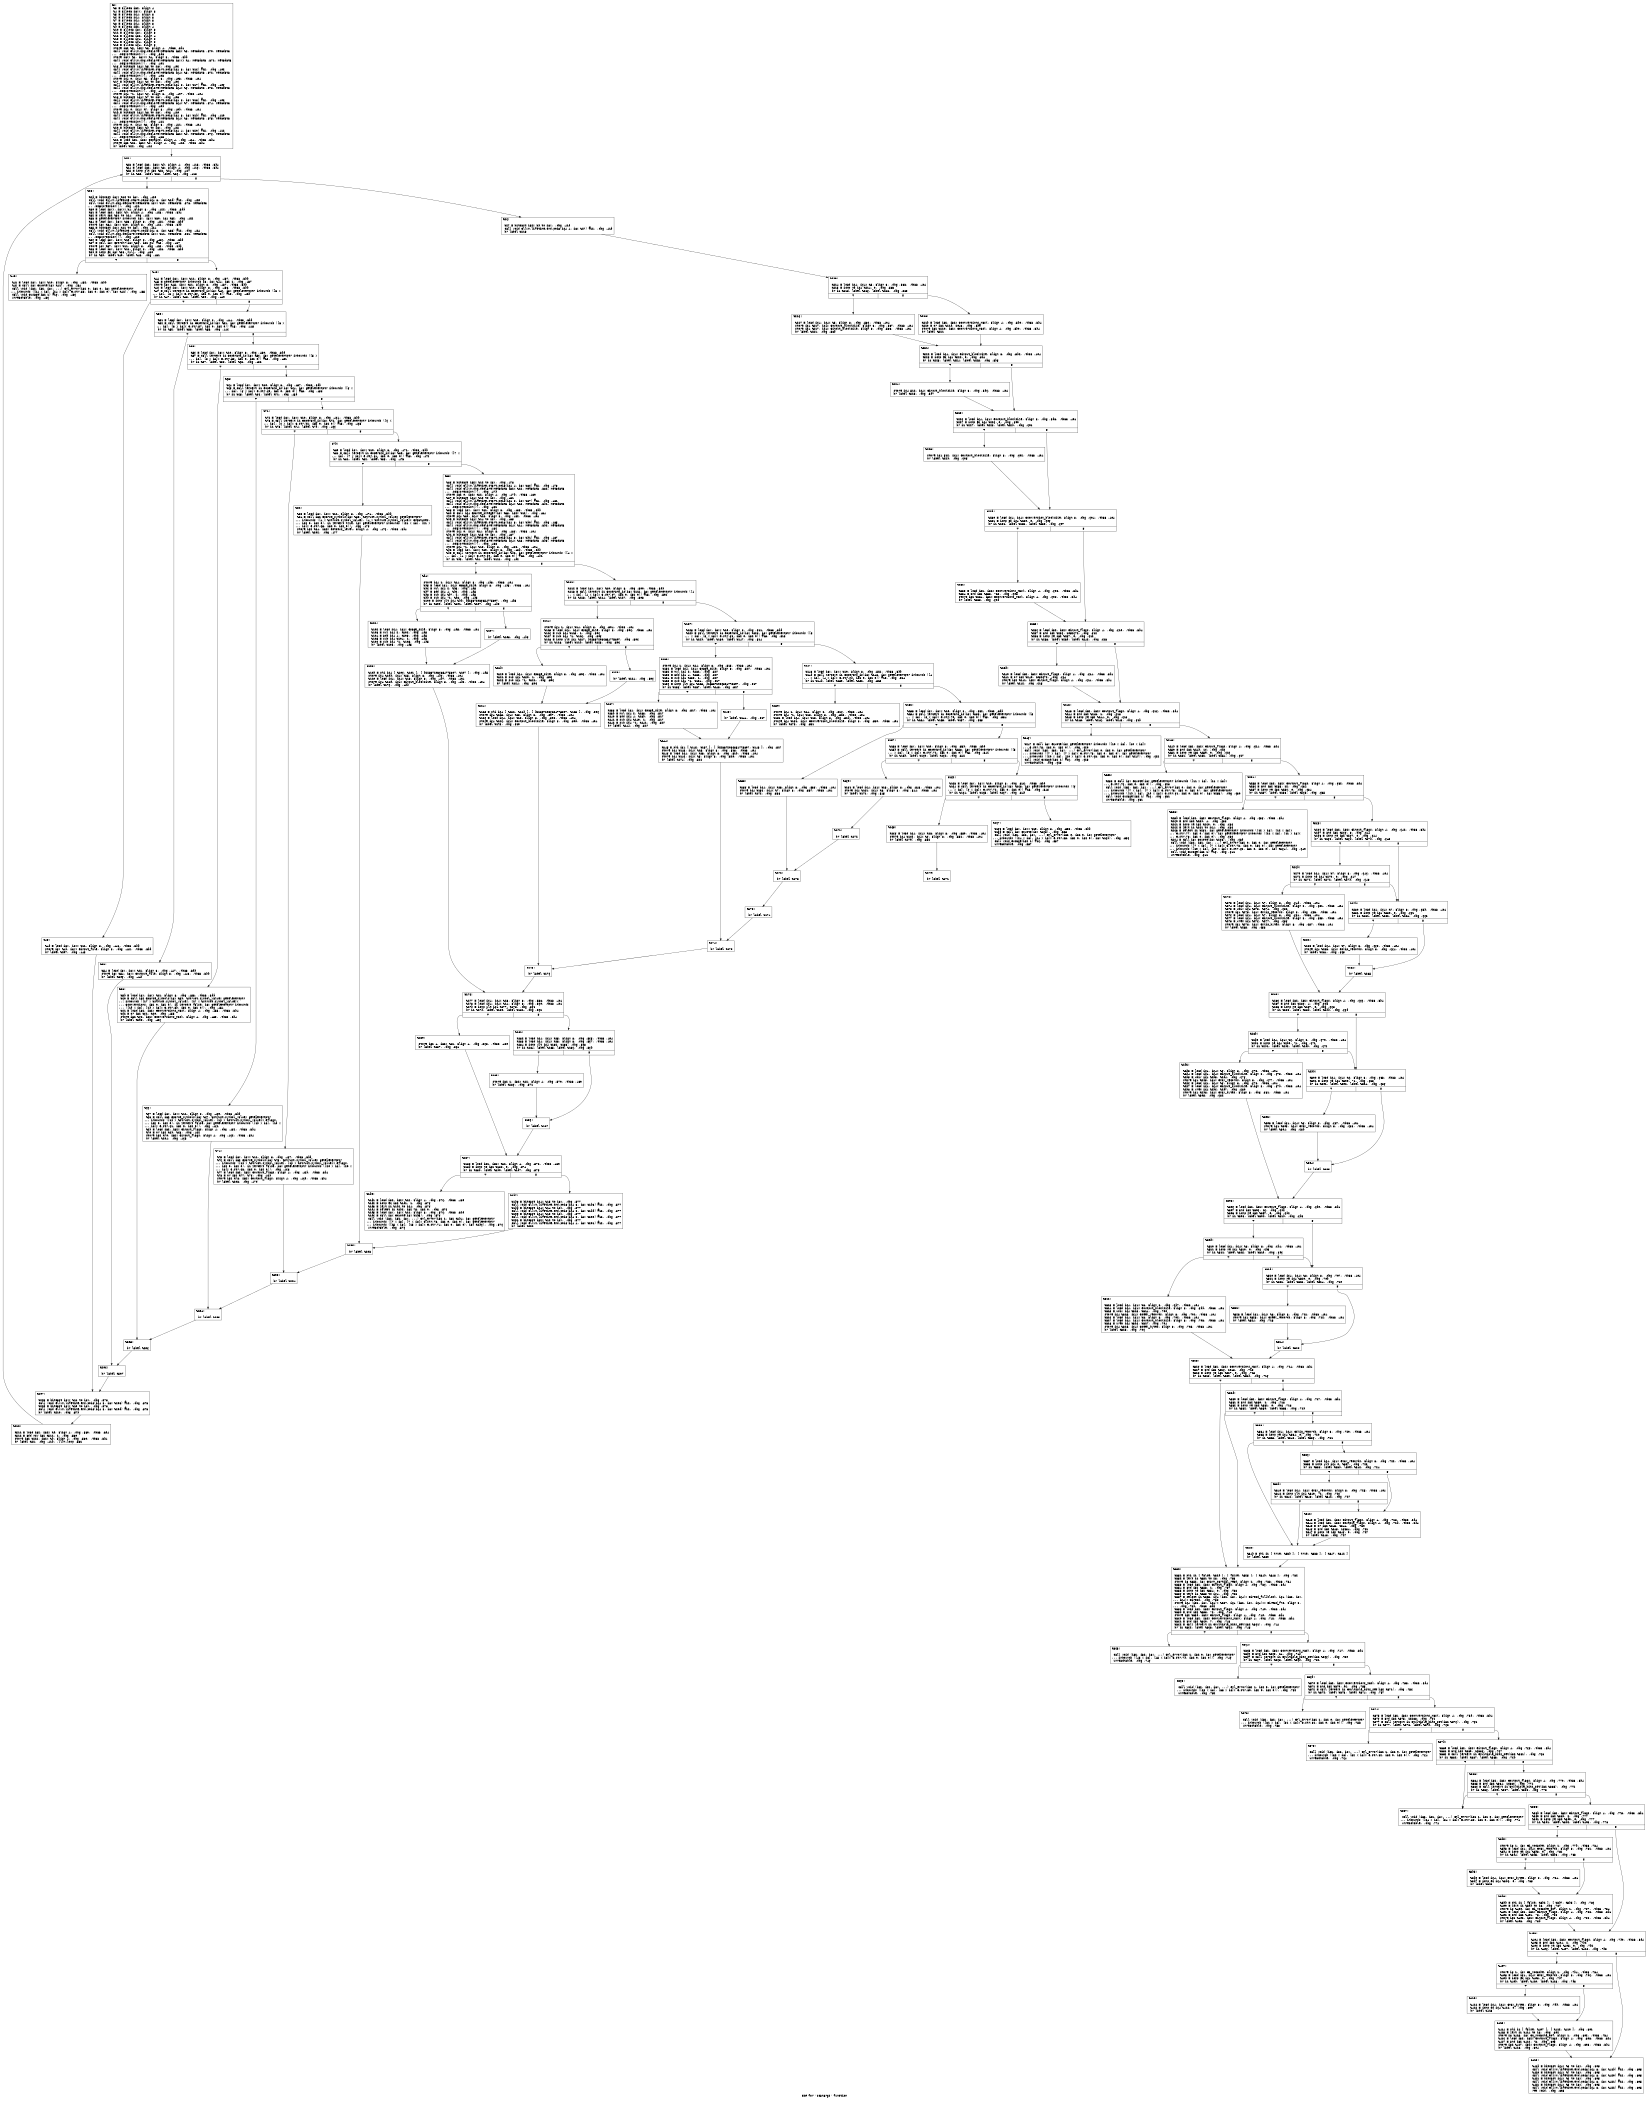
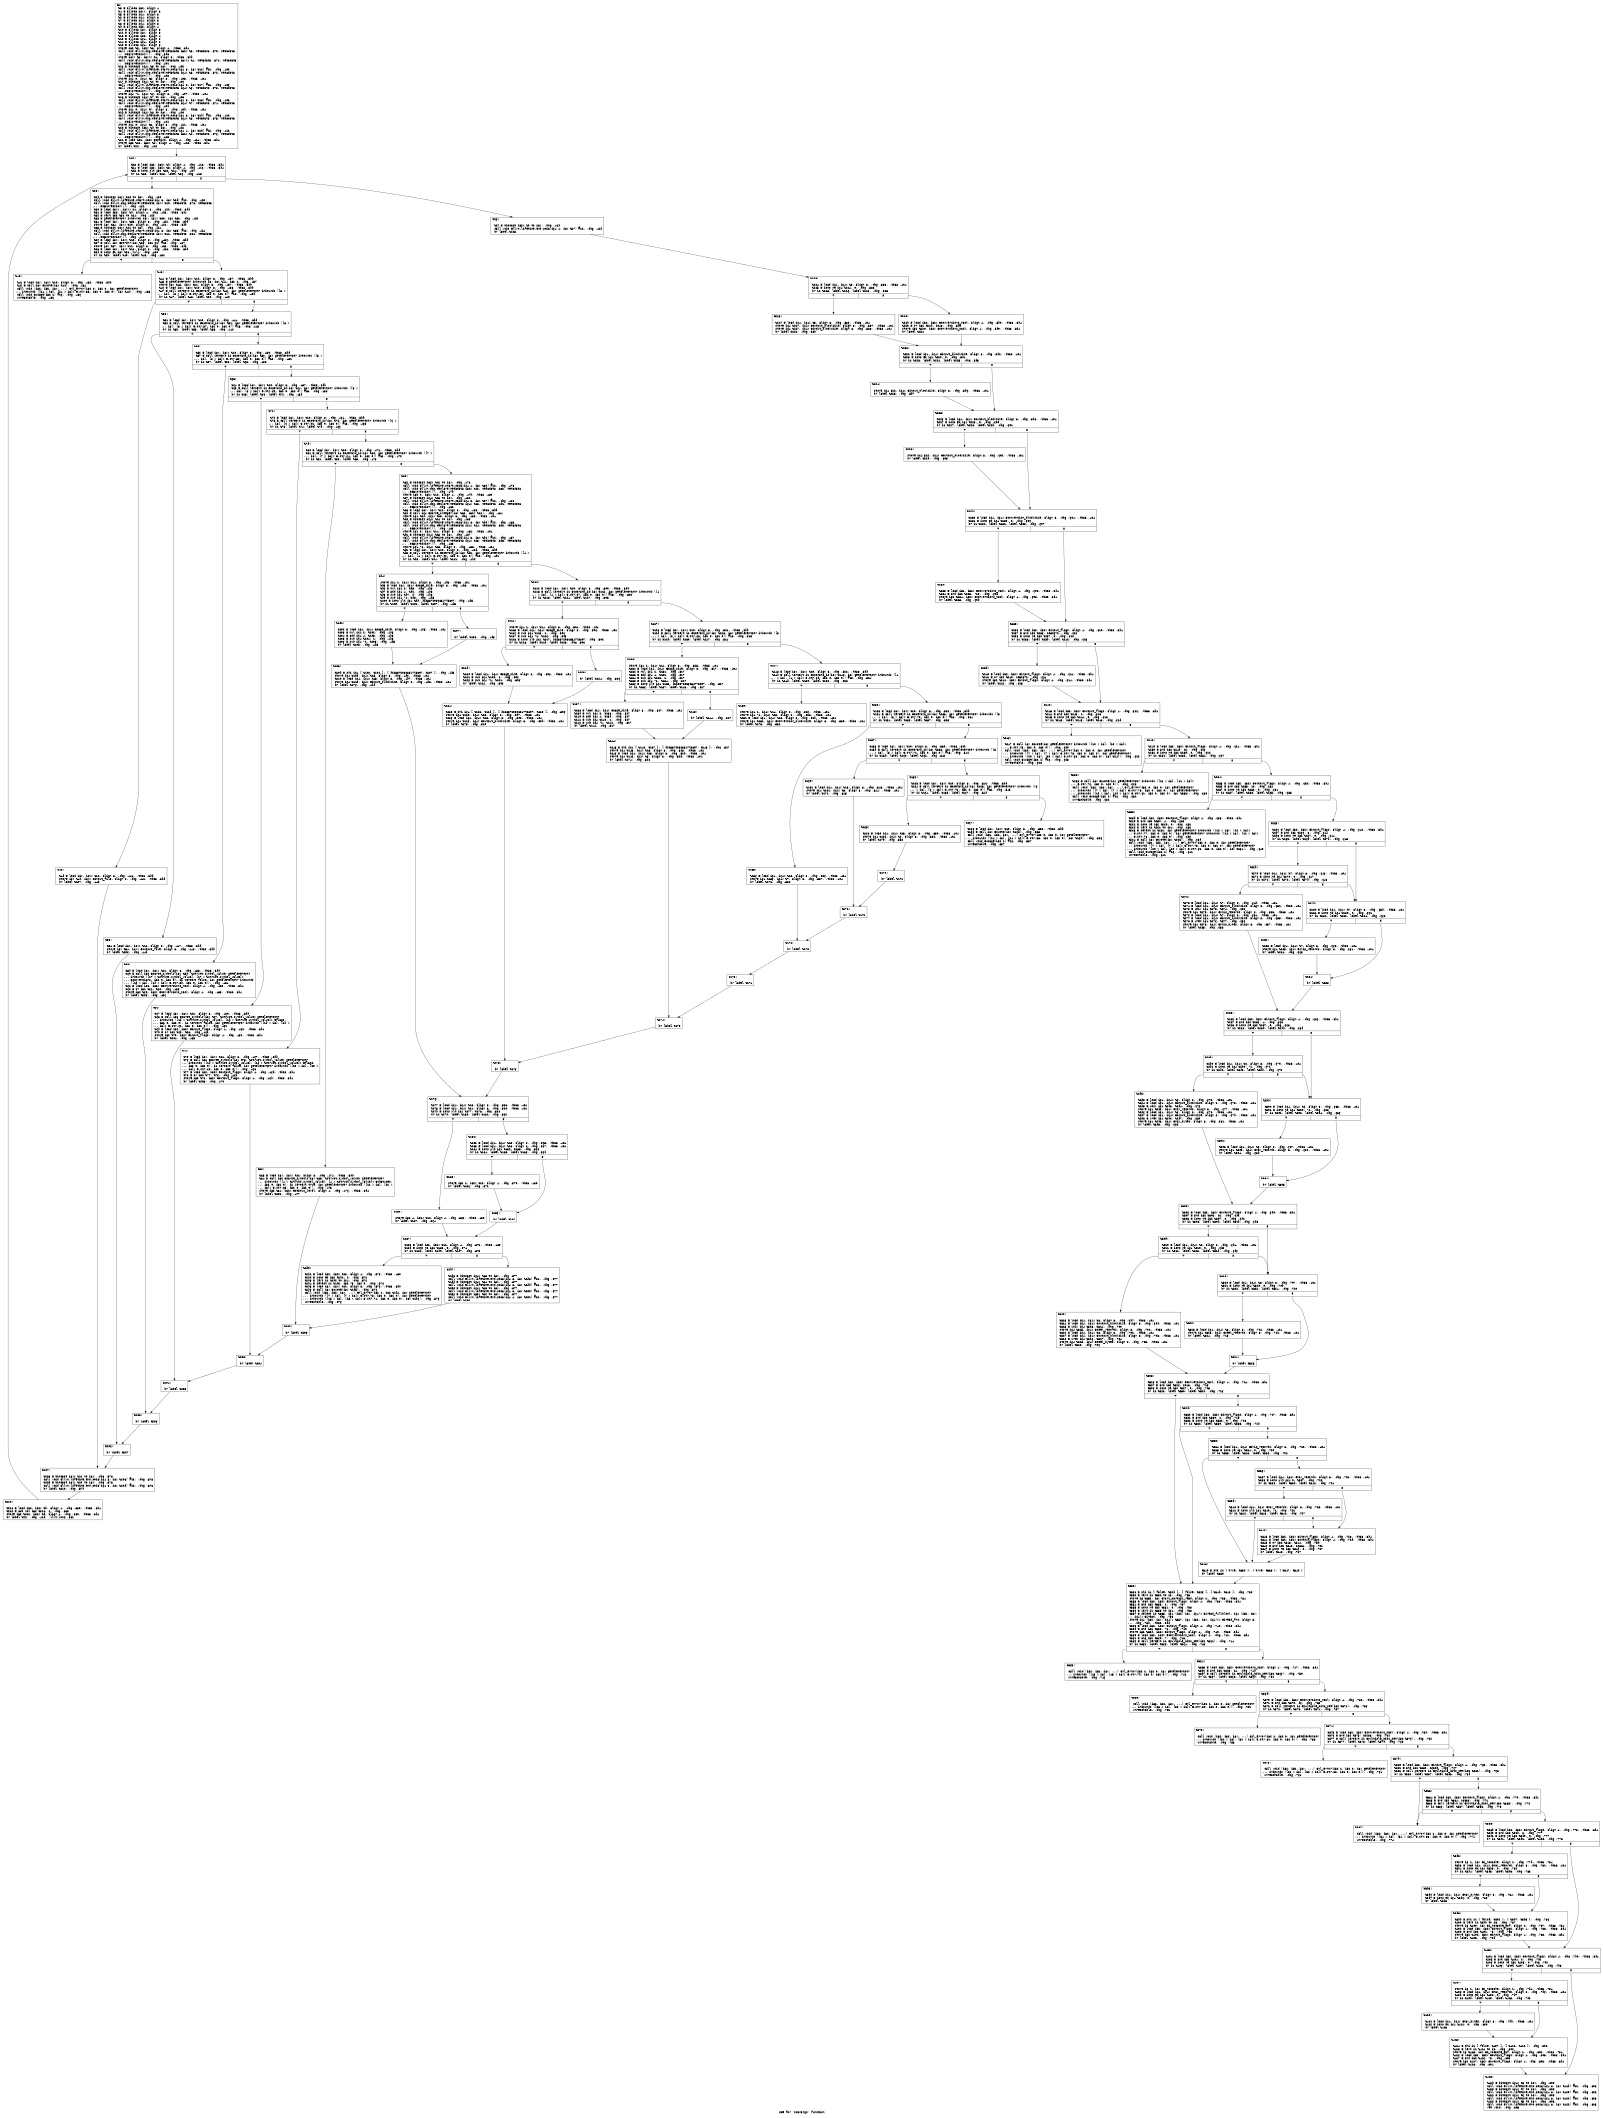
none -> (873, 894)
